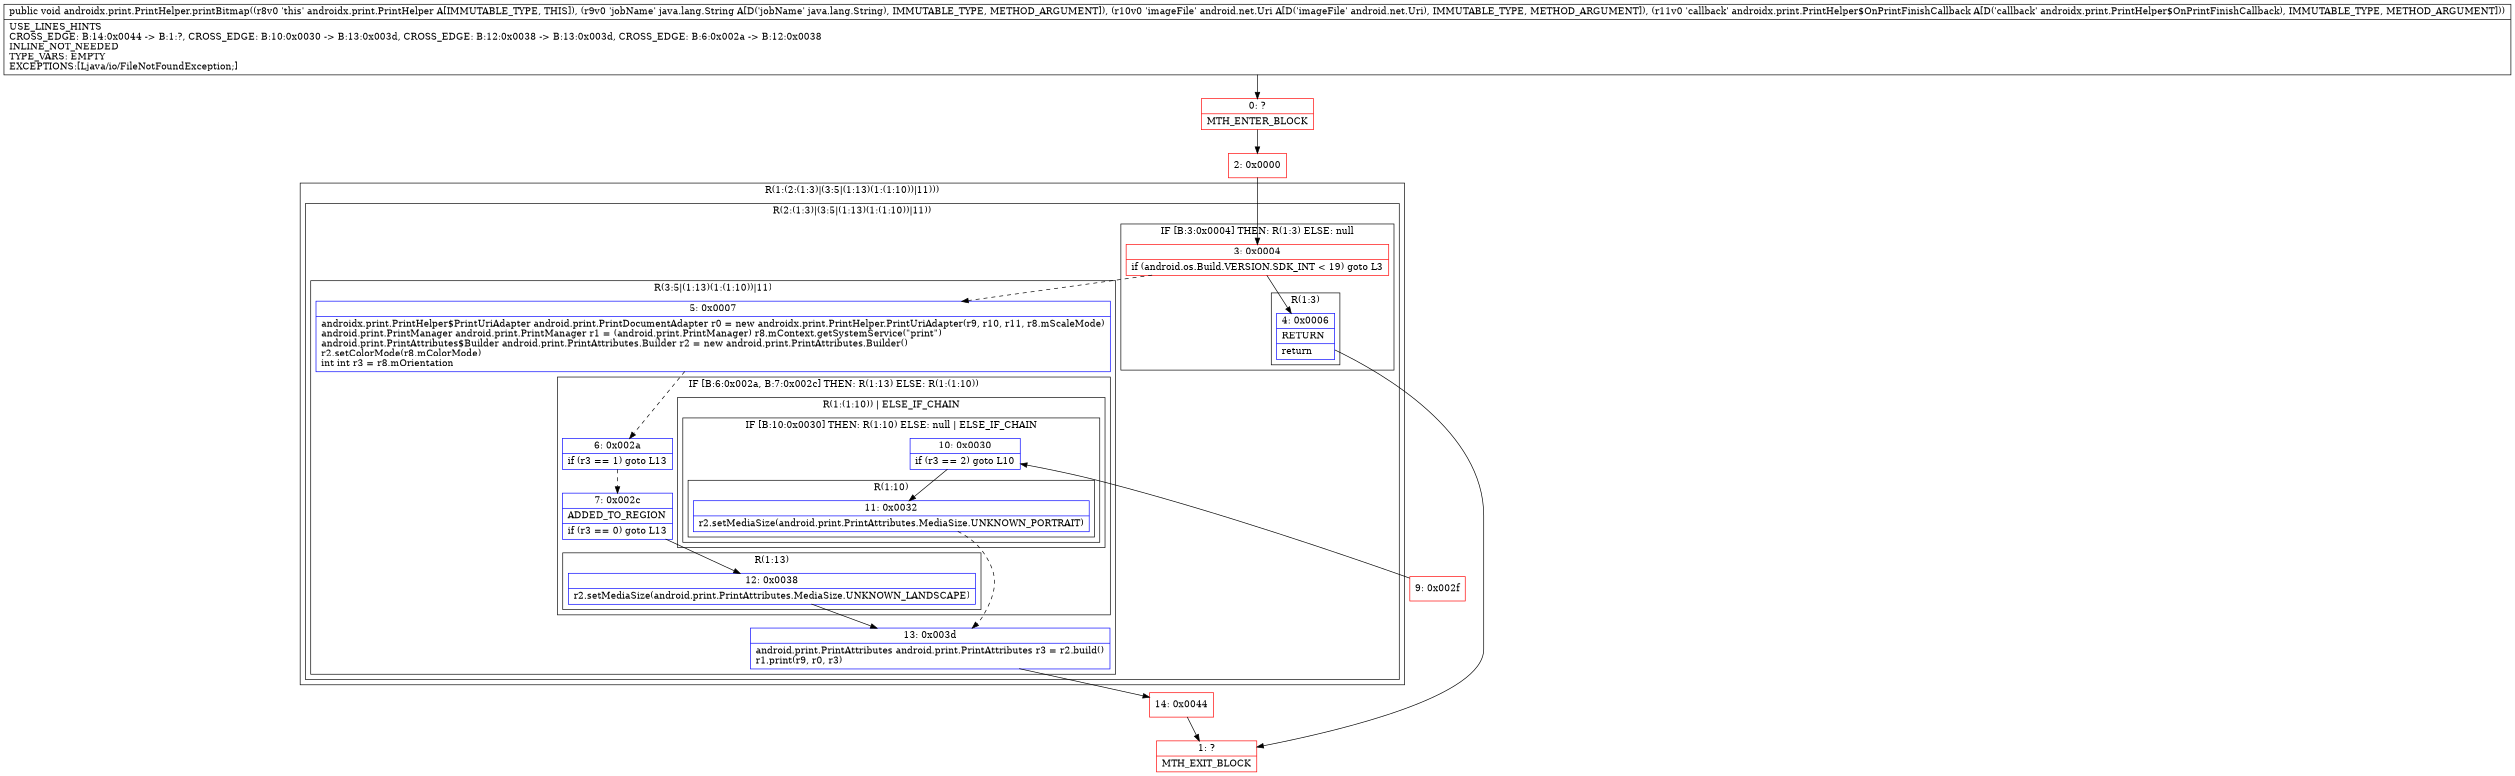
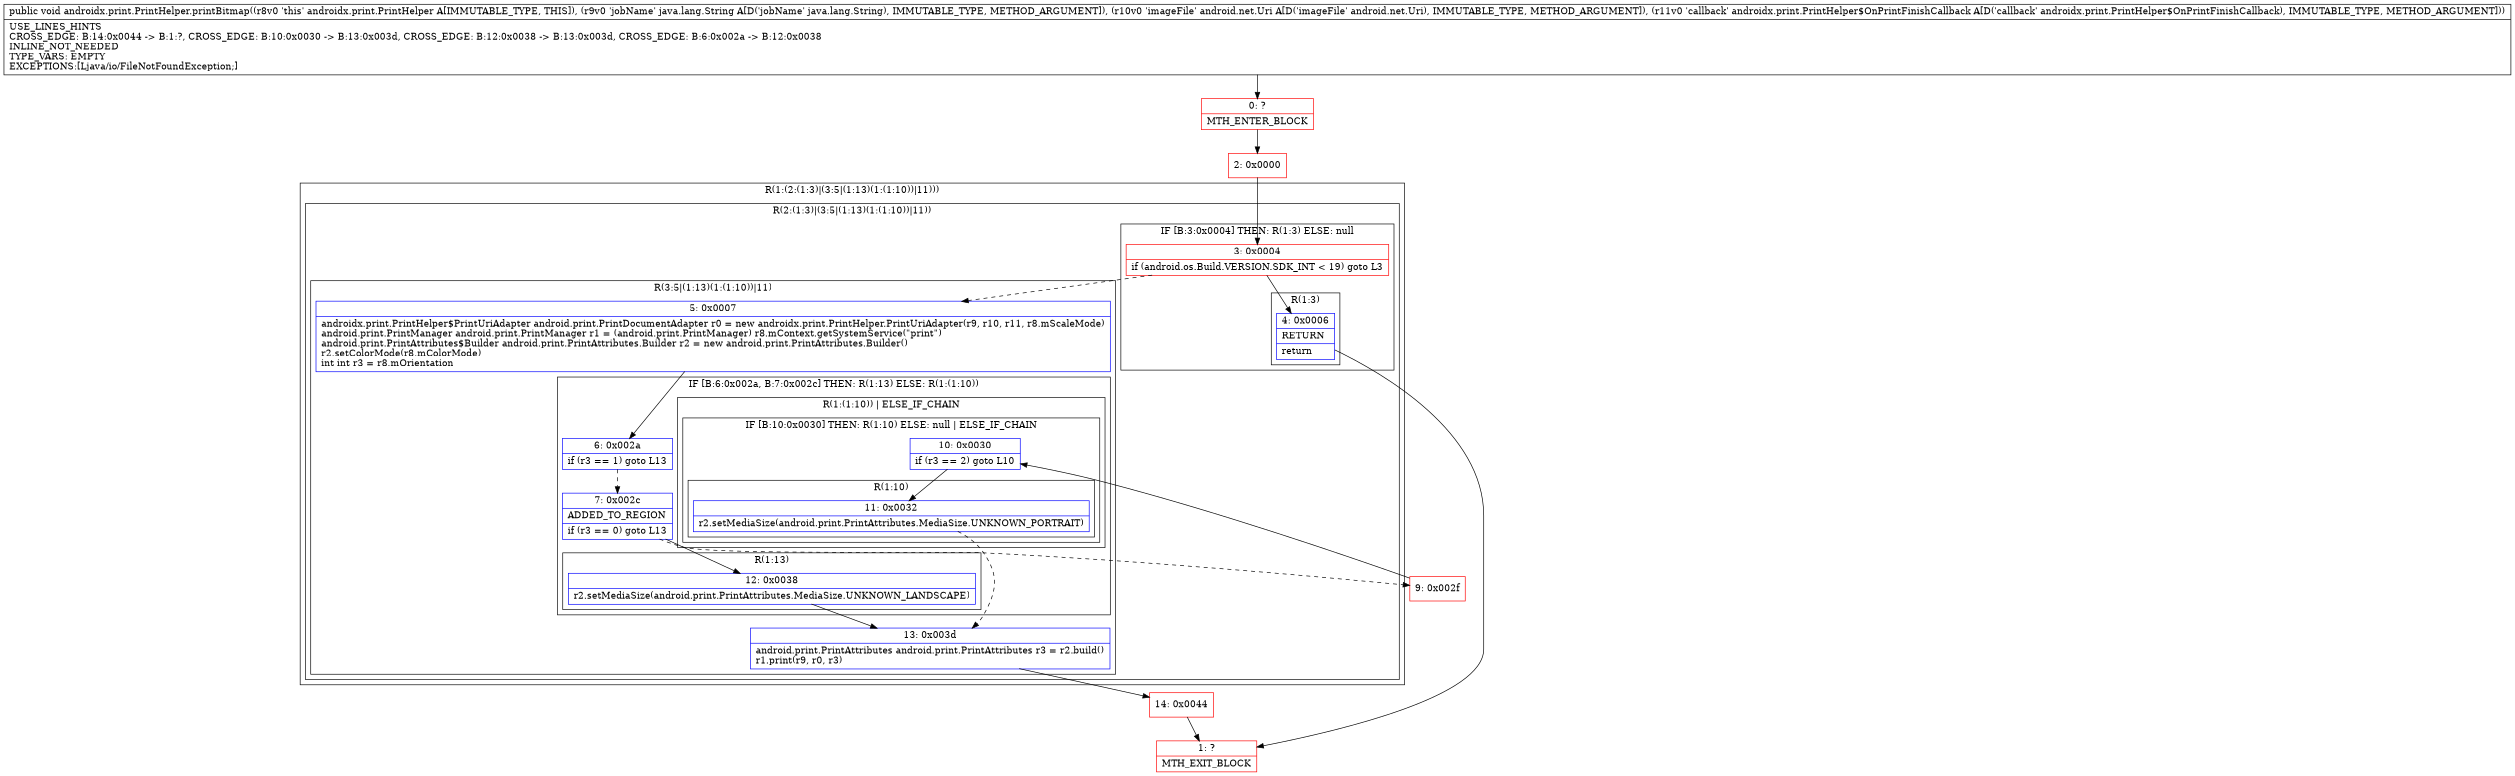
(659, 402) -> (659, 402)
none -> (1031, 555)
